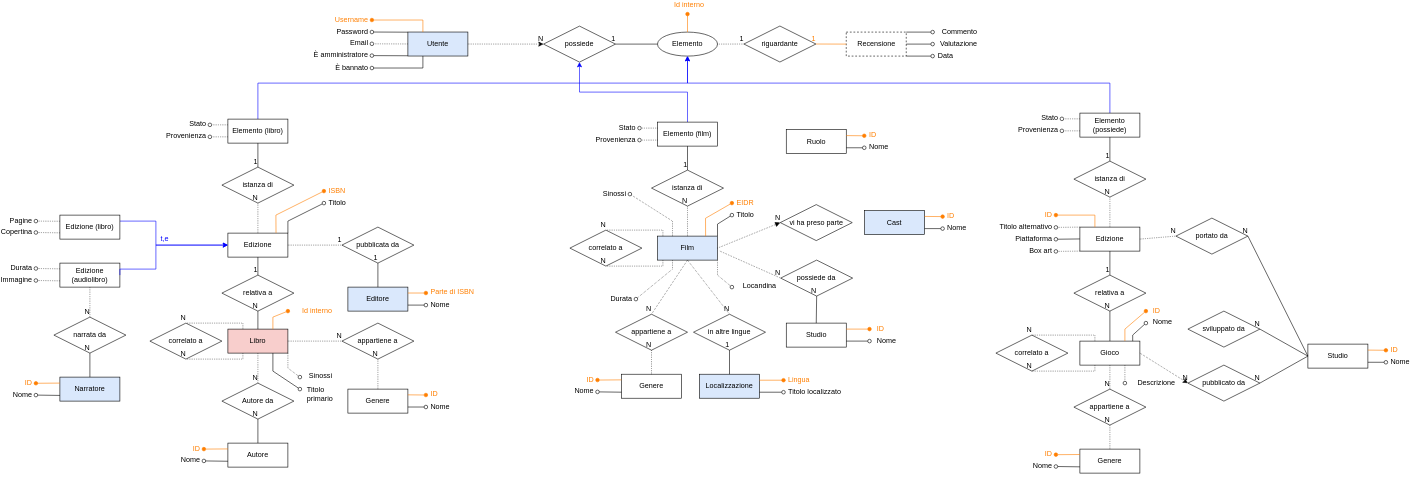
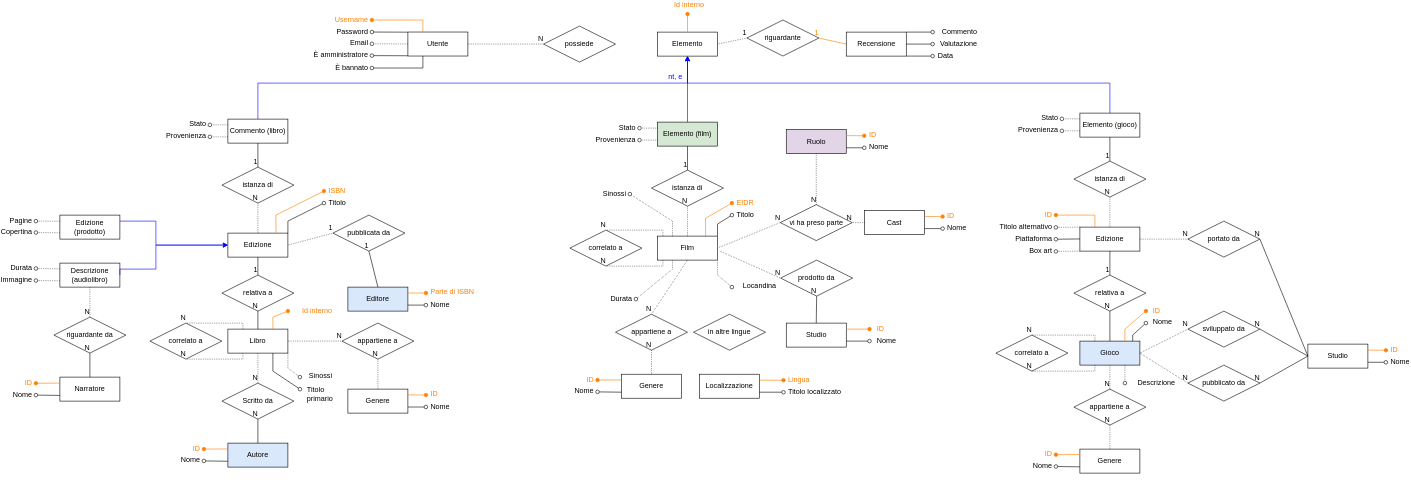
(438, 44) -> (438, 44)
(537, 44) -> (539, 44)
(636, 44) -> none
(687, 44) -> (687, 44)
(780, 44) -> (783, 38)
(876, 44) -> (876, 44)
none -> (675, 77)
(579, 80) -> (687, 90)
(1110, 125) -> (1110, 125)
(258, 131) -> (258, 131)
(687, 134) -> (687, 134)
(816, 142) -> (816, 142)
none -> (816, 199)
none -> (858, 223)
(894, 223) -> (894, 223)
(774, 225) -> (776, 224)
(90, 227) -> (90, 227)
(1212, 236) -> (1224, 239)
(165, 239) -> none
(378, 245) -> (369, 233)
(687, 248) -> (687, 248)
(90, 275) -> (90, 275)
(816, 278) -> (816, 278)
(724, 308) -> none
(90, 335) -> (90, 335)
(258, 341) -> (258, 341)
none -> (1164, 341)
(1110, 353) -> (1110, 353)
(729, 362) -> none
(1183, 380) -> (1184, 381)
(729, 386) -> (729, 386)
(90, 389) -> (90, 389)
(258, 401) -> (258, 401)
(258, 455) -> (258, 455)
